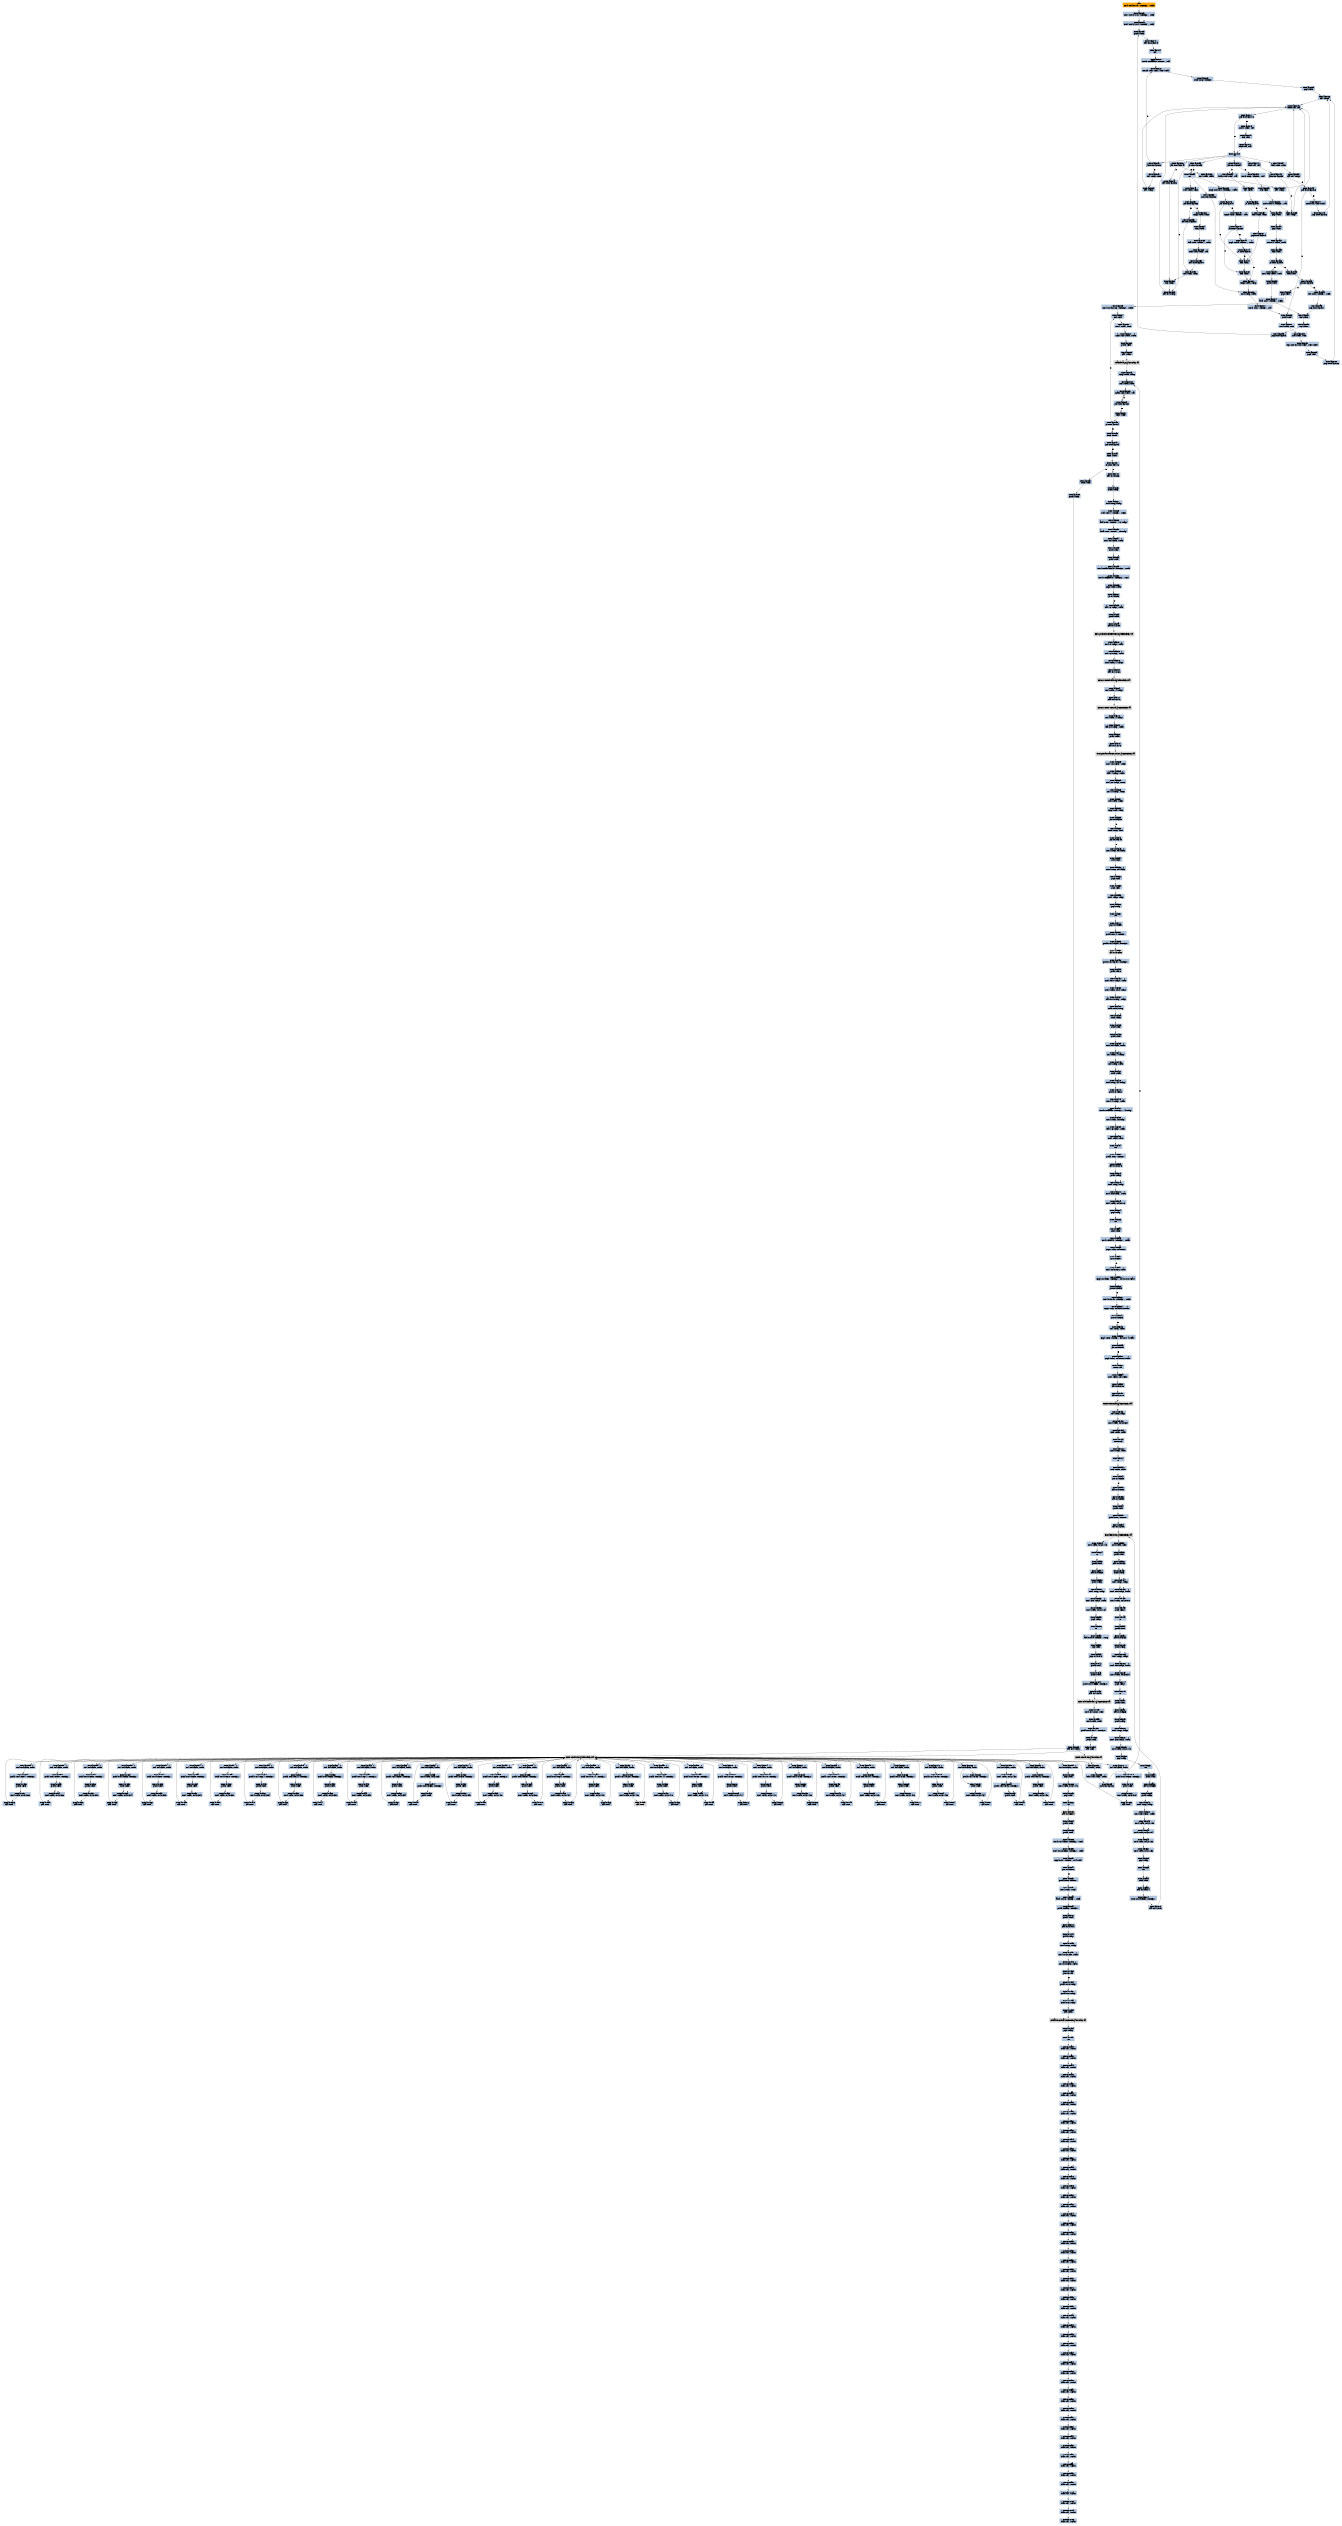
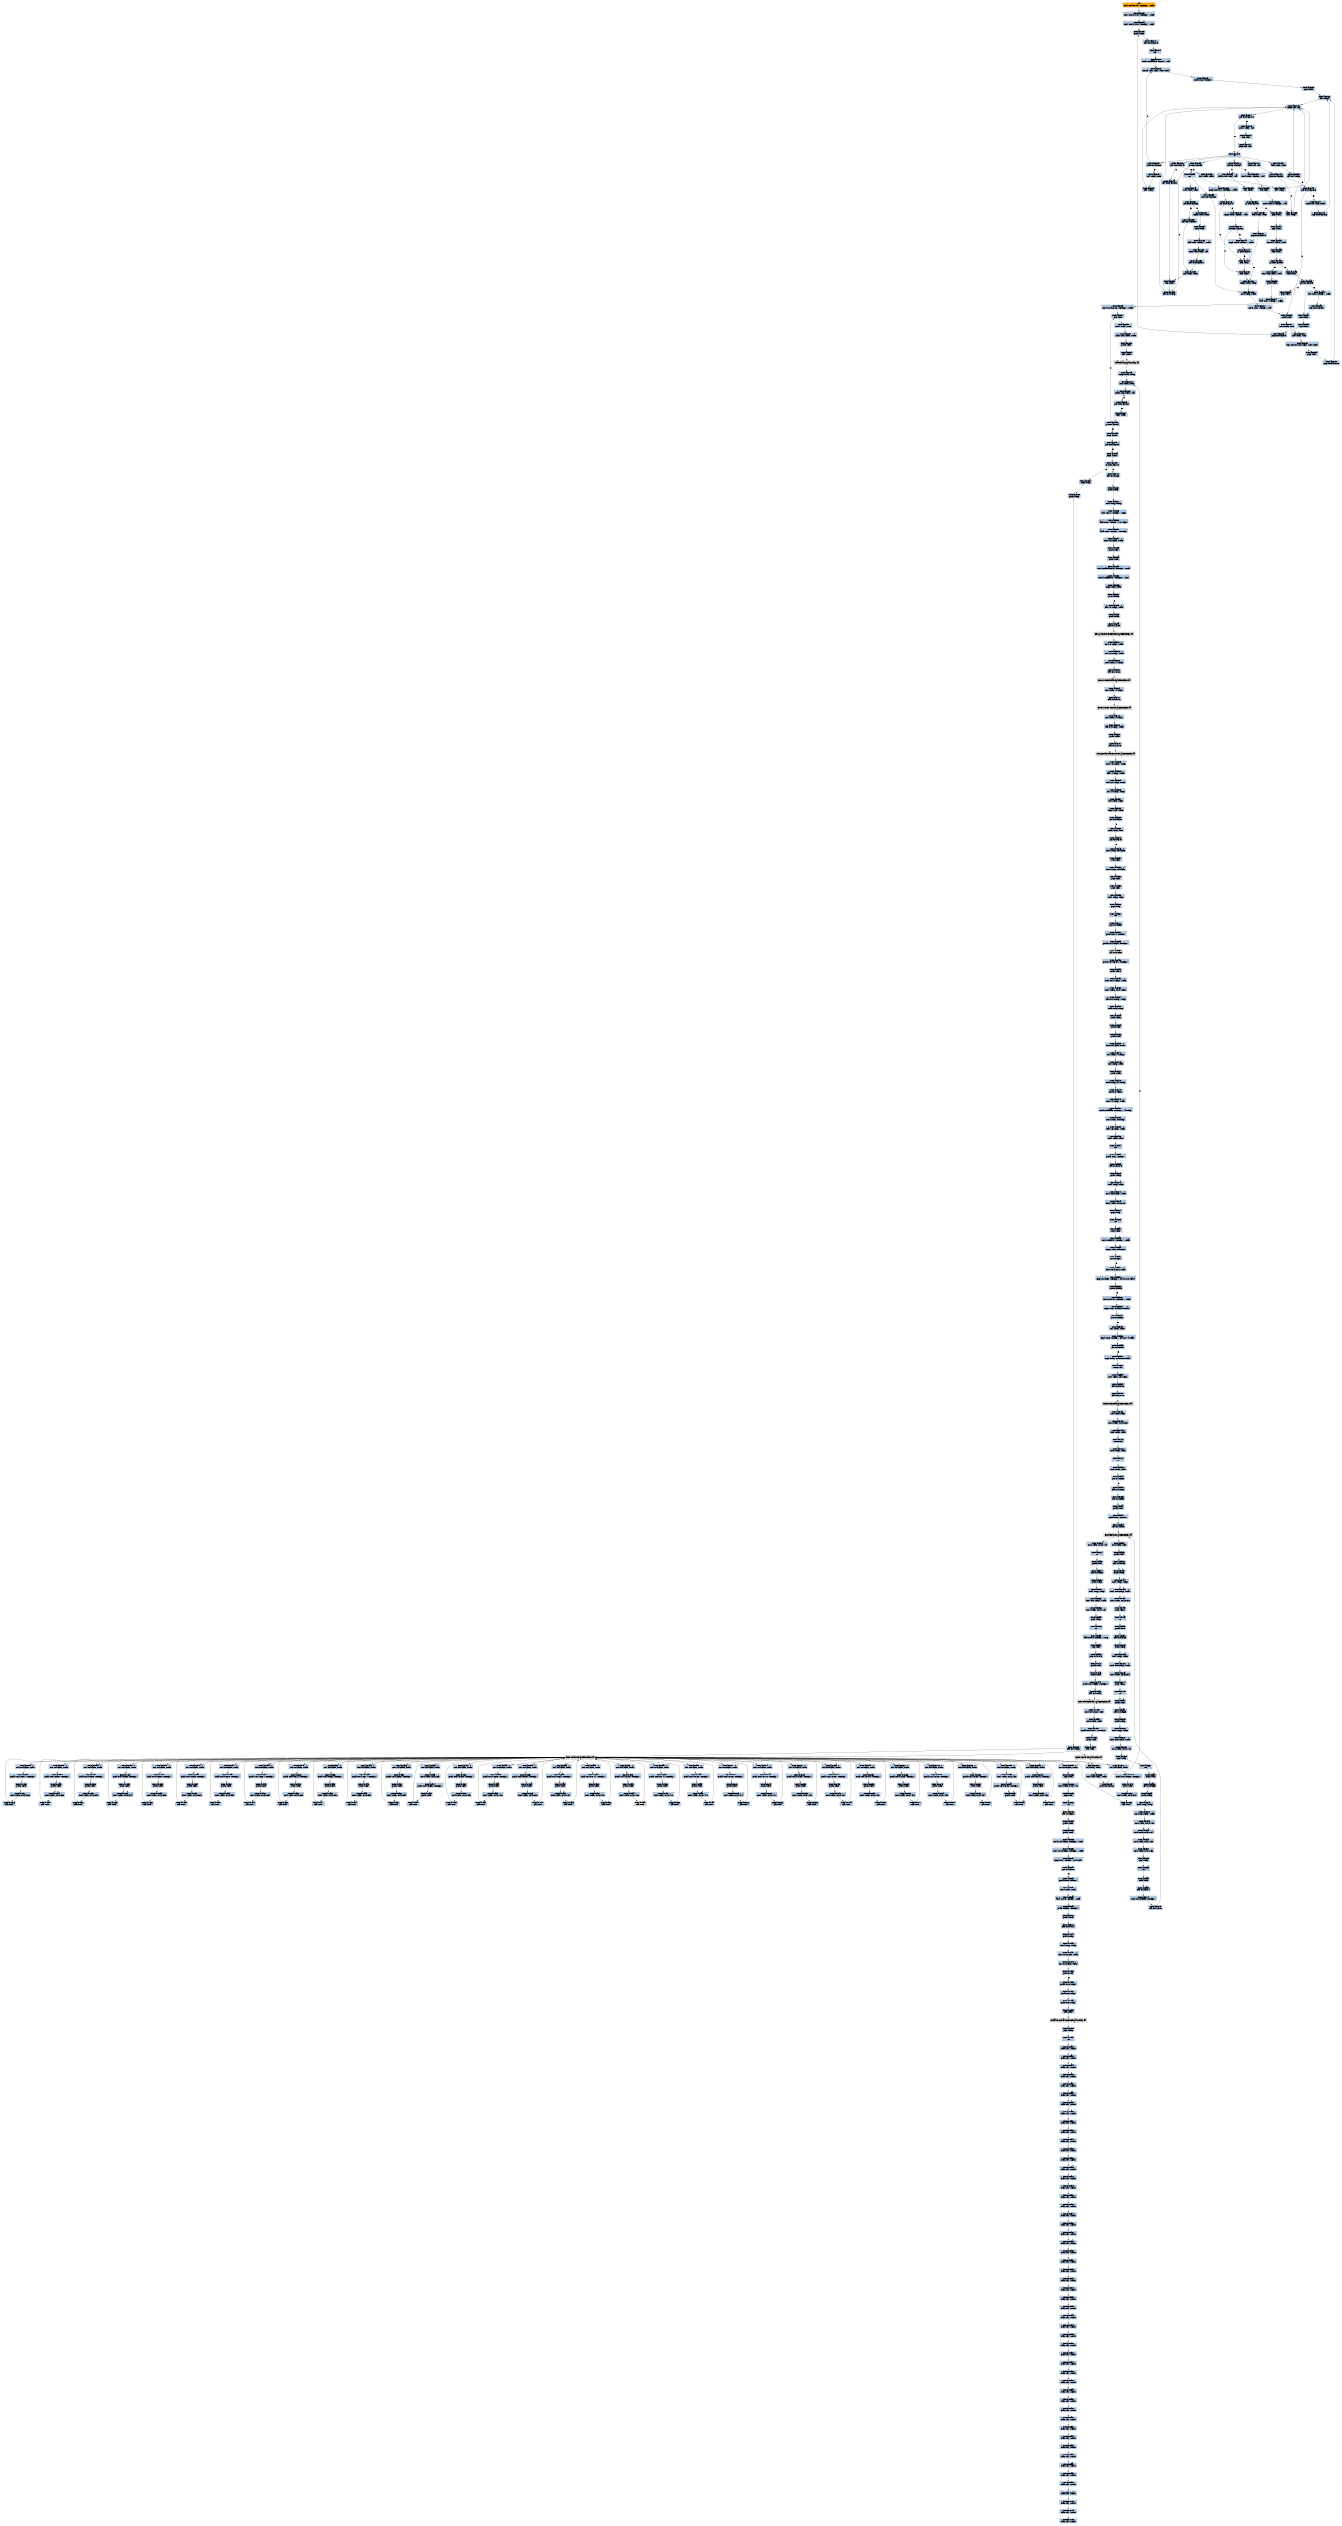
(1287, 308) -> (1305, 299)
(960, 1777) -> (975, 1780)
